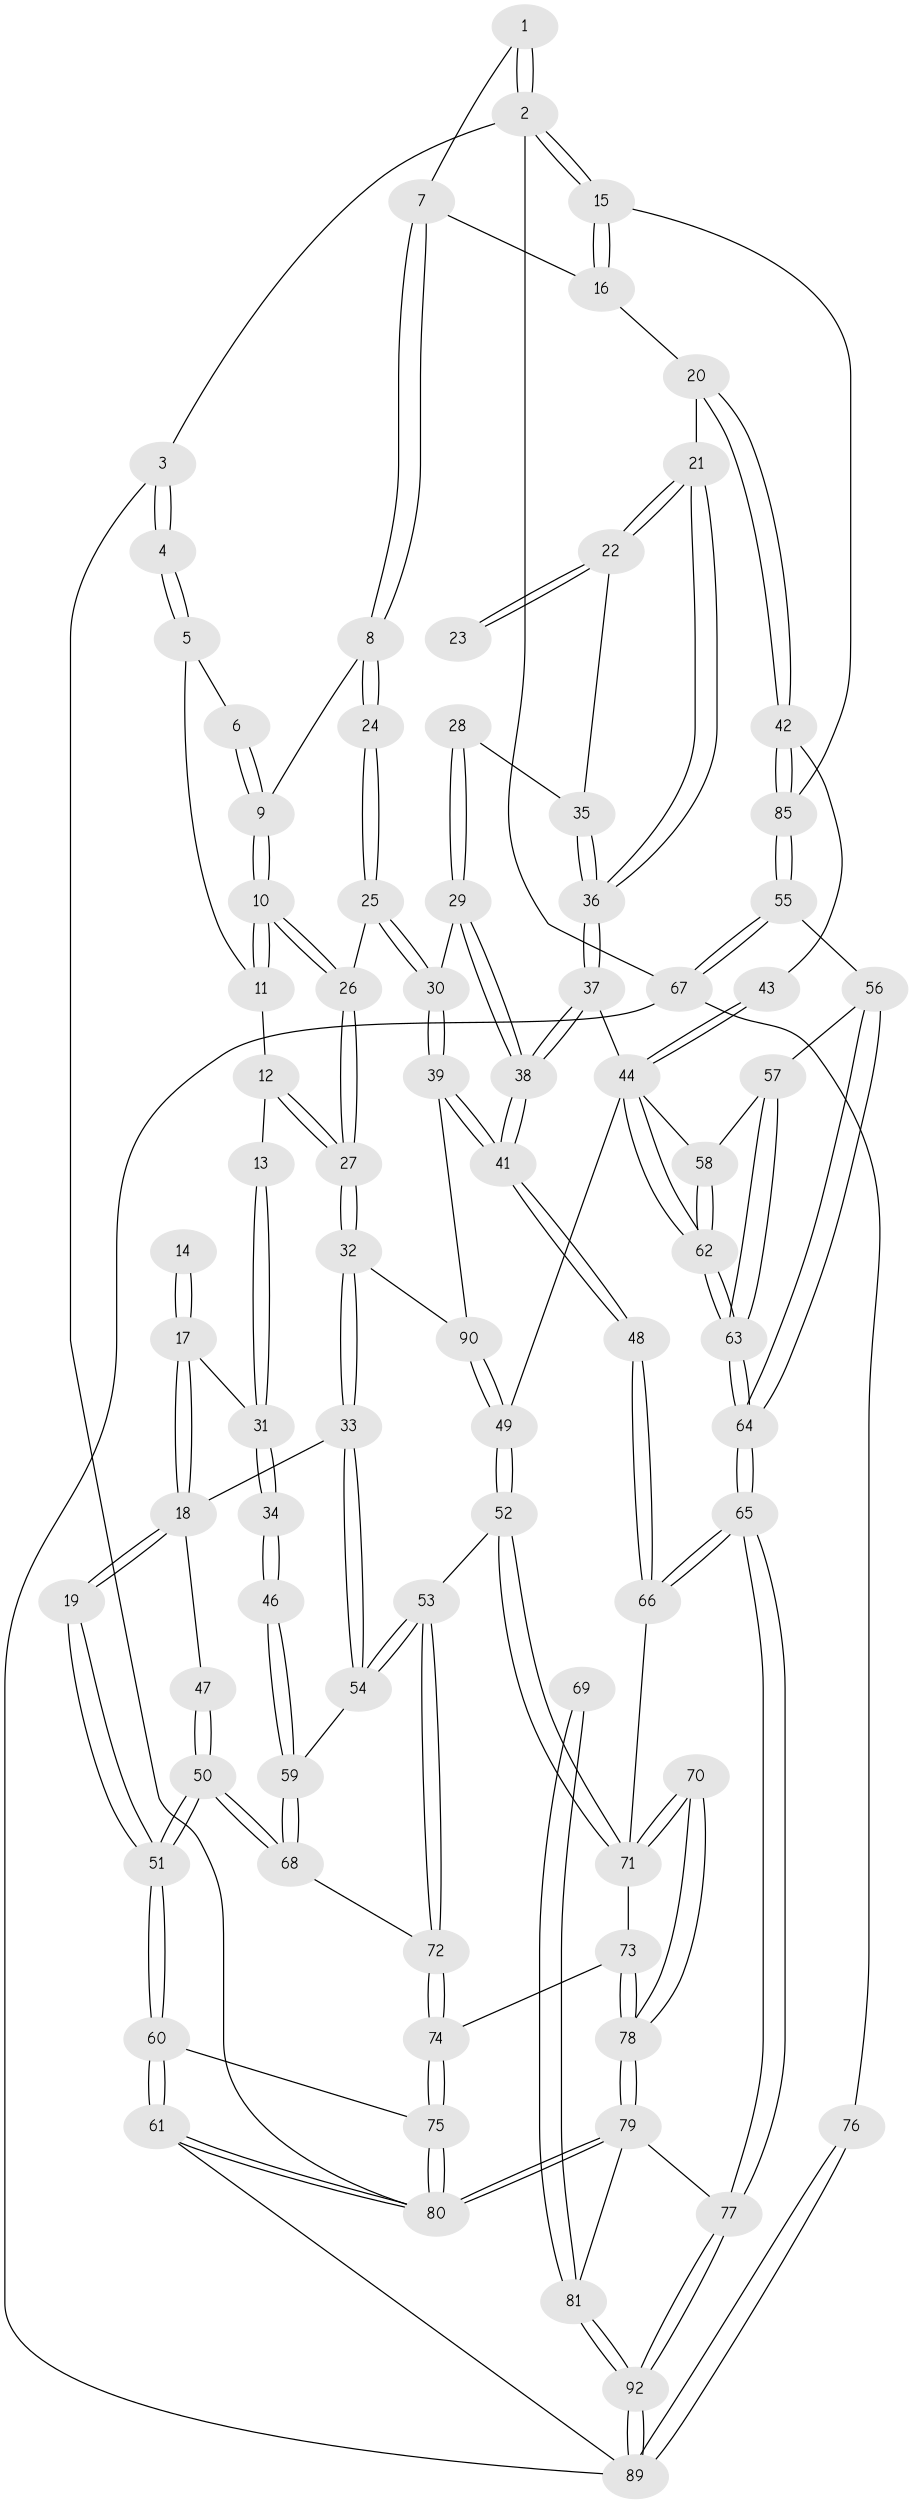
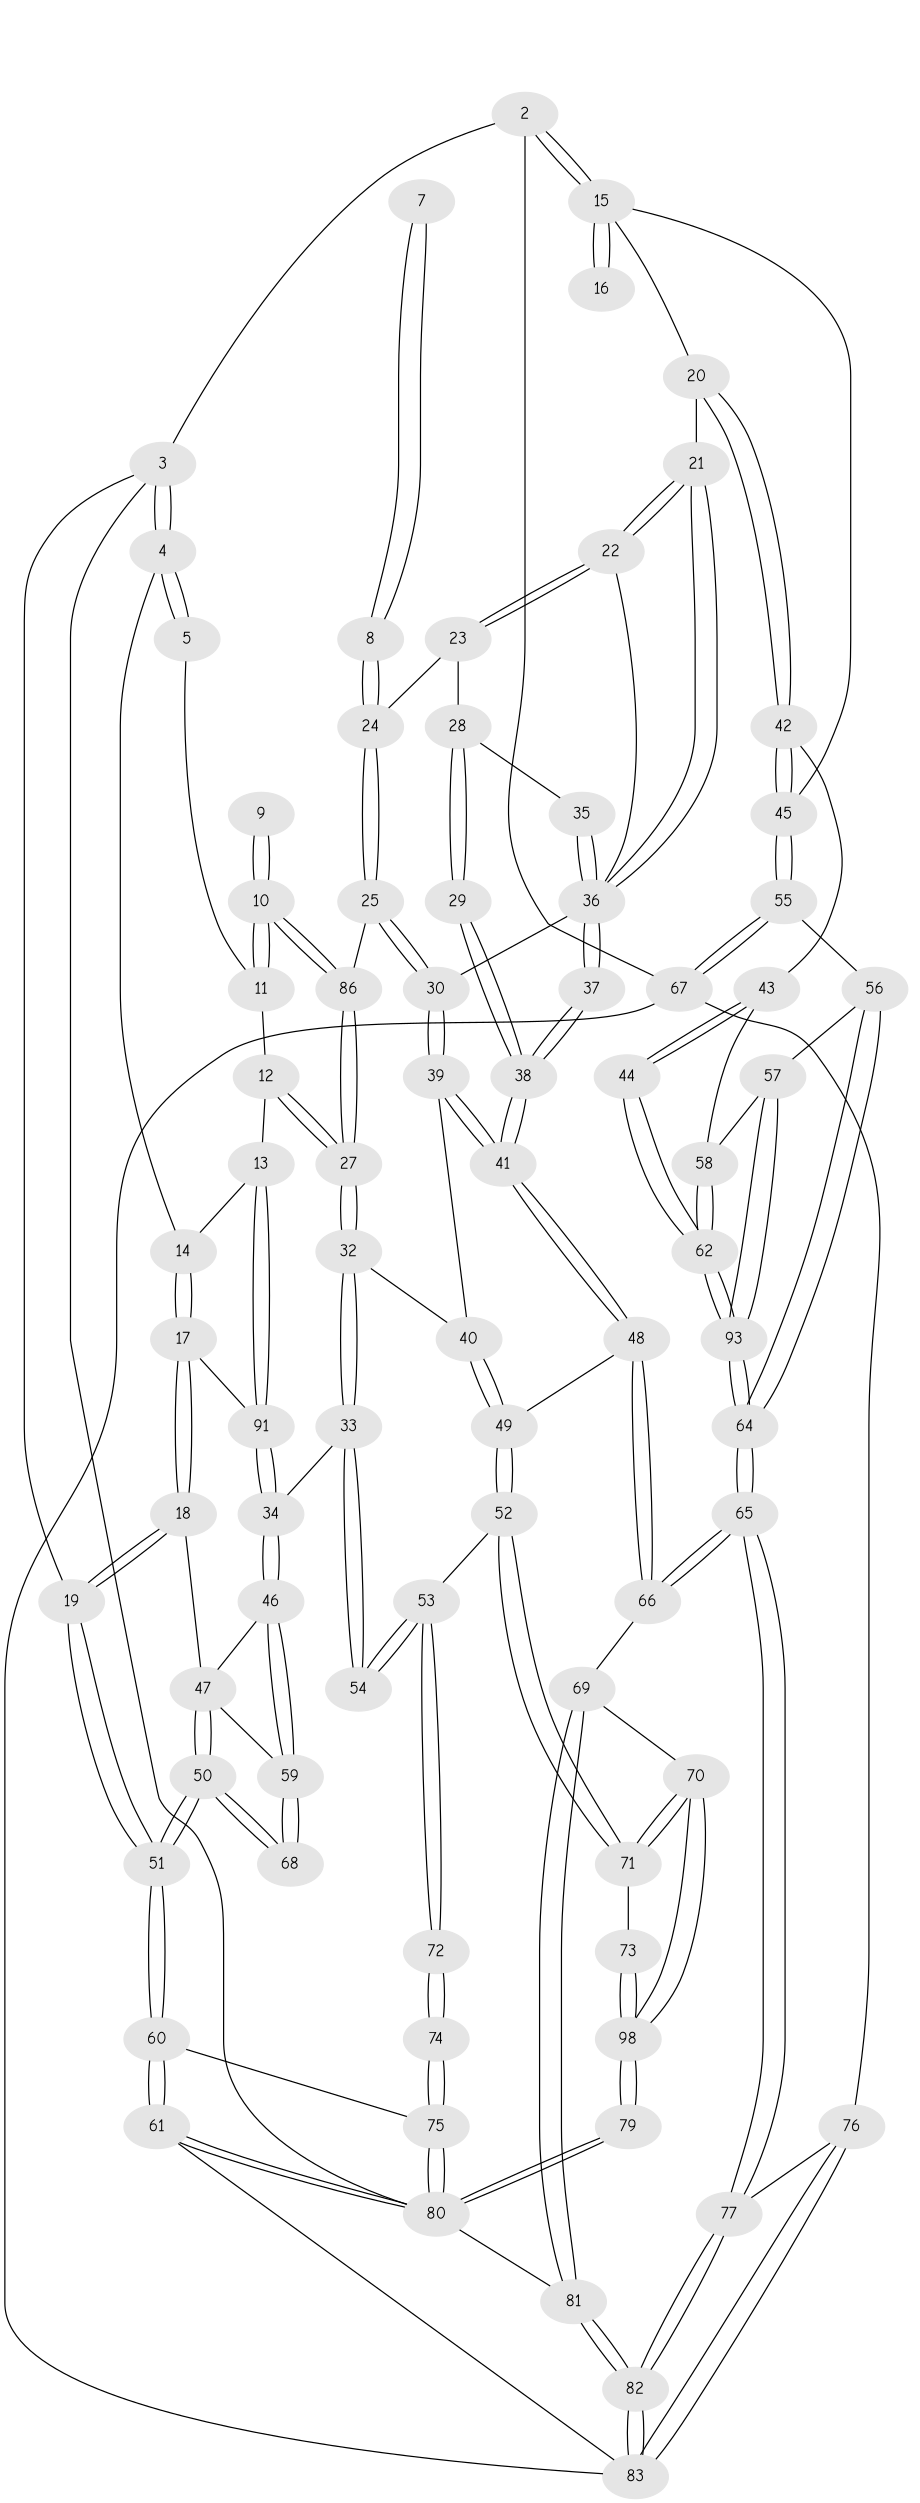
(525, 27) -> none
(512, 245) -> none
(649, 333) -> (656, 286)
none -> (415, 683)
none -> (458, 683)
(597, 683) -> (636, 729)
(314, 726) -> none
(237, 727) -> none
(784, 814) -> (784, 814)
none -> (120, 903)
(447, 946) -> (514, 946)
(349, 989) -> (349, 989)
none -> (24, 1005)
(609, 1033) -> none
(666, 1120) -> (723, 1073)
none -> (222, 1208)
(560, 1267) -> (570, 1383)
(469, 1339) -> (469, 1339)
(734, 1339) -> (734, 1339)
(261, 1427) -> (261, 1427)
(266, 1470) -> (310, 1471)
none -> (237, 1646)
(324, 1733) -> (247, 1733)
(638, 1733) -> (615, 1646)
none -> (639, 1733)
(363, 1908) -> none
(532, 1996) -> none
(628, 2039) -> (628, 2039)
(679, 2171) -> (791, 2170)
(601, 2214) -> (505, 2258)
(636, 2389) -> (636, 2389)
(636, 2477) -> (636, 2477)
